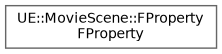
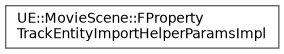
(111, 27) -> (142, 27)
